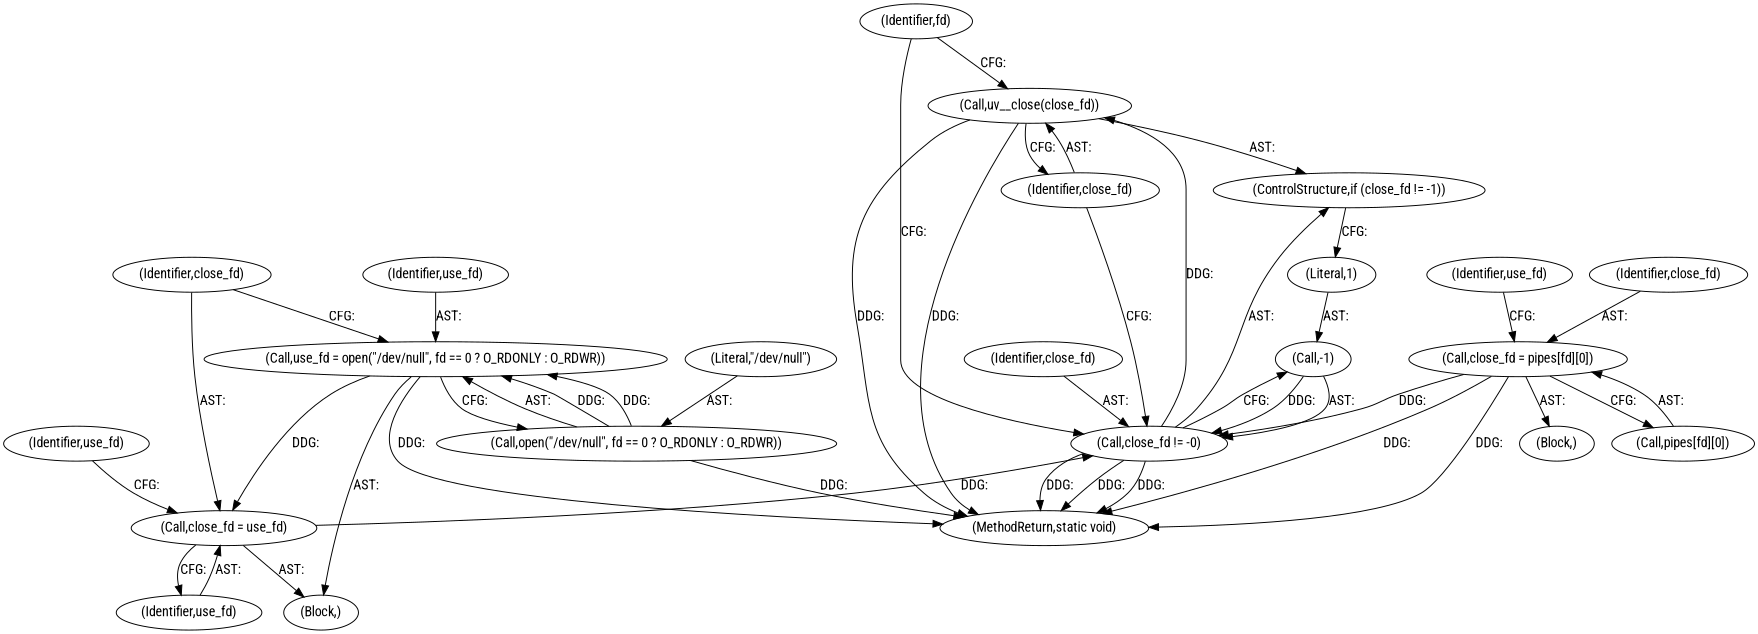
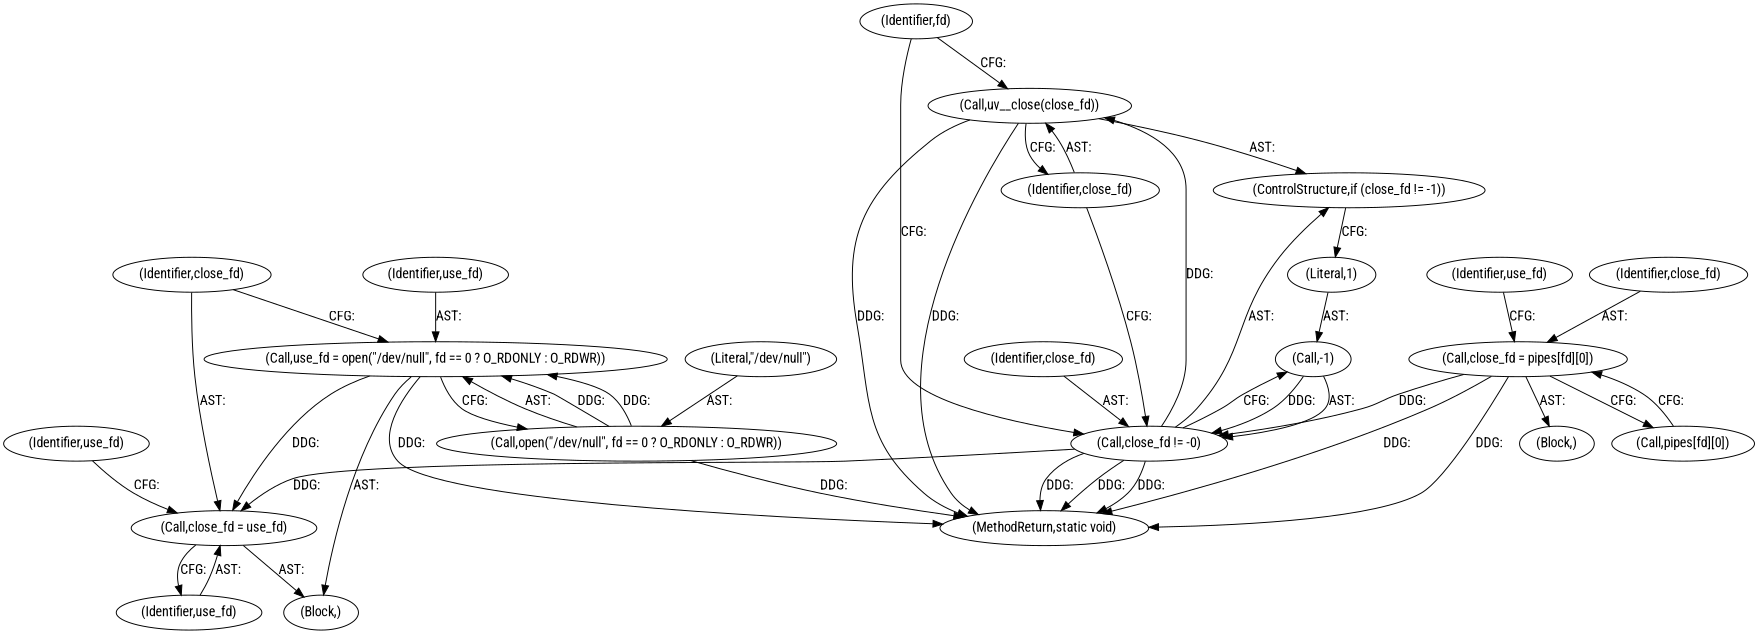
(1672, 401) -> (1672, 401)
(720, 505) -> (658, 463)
